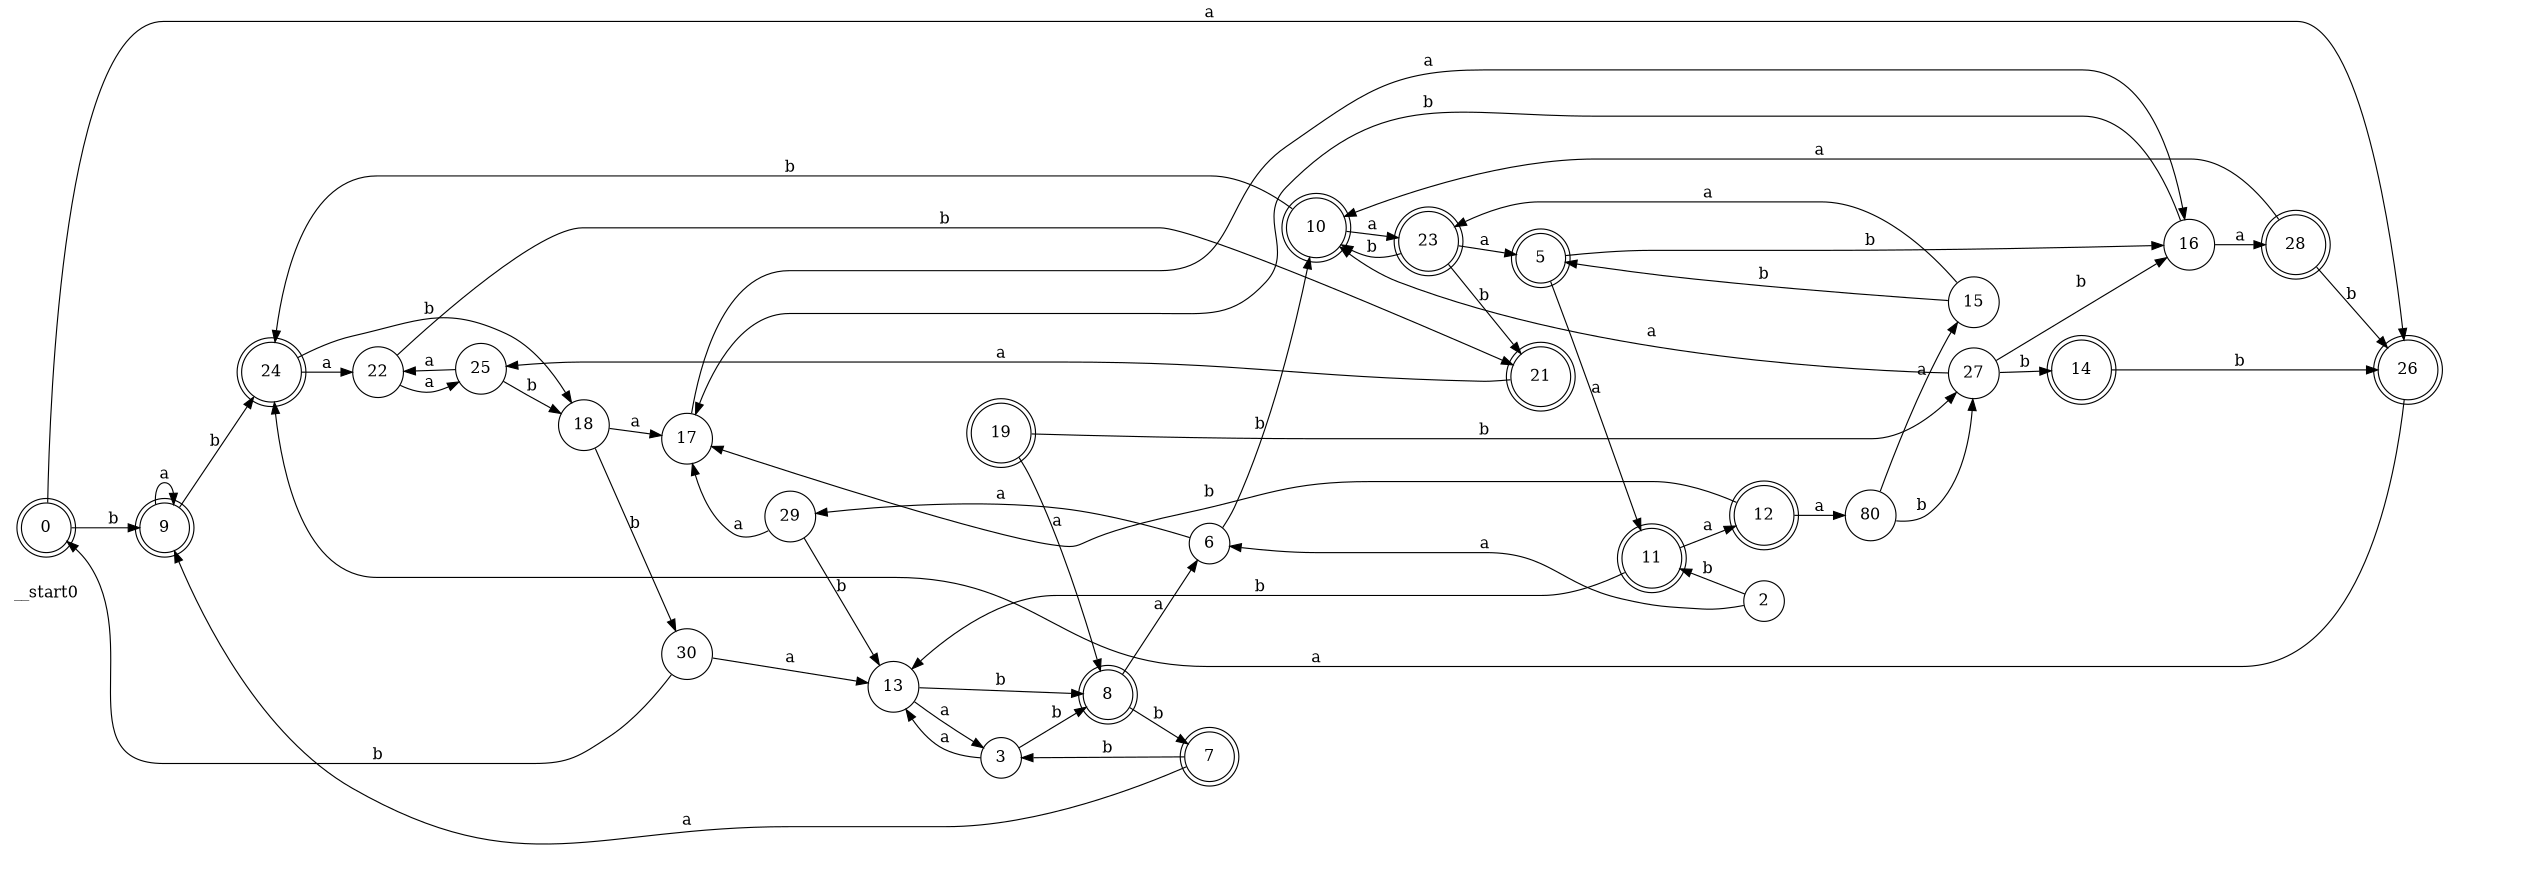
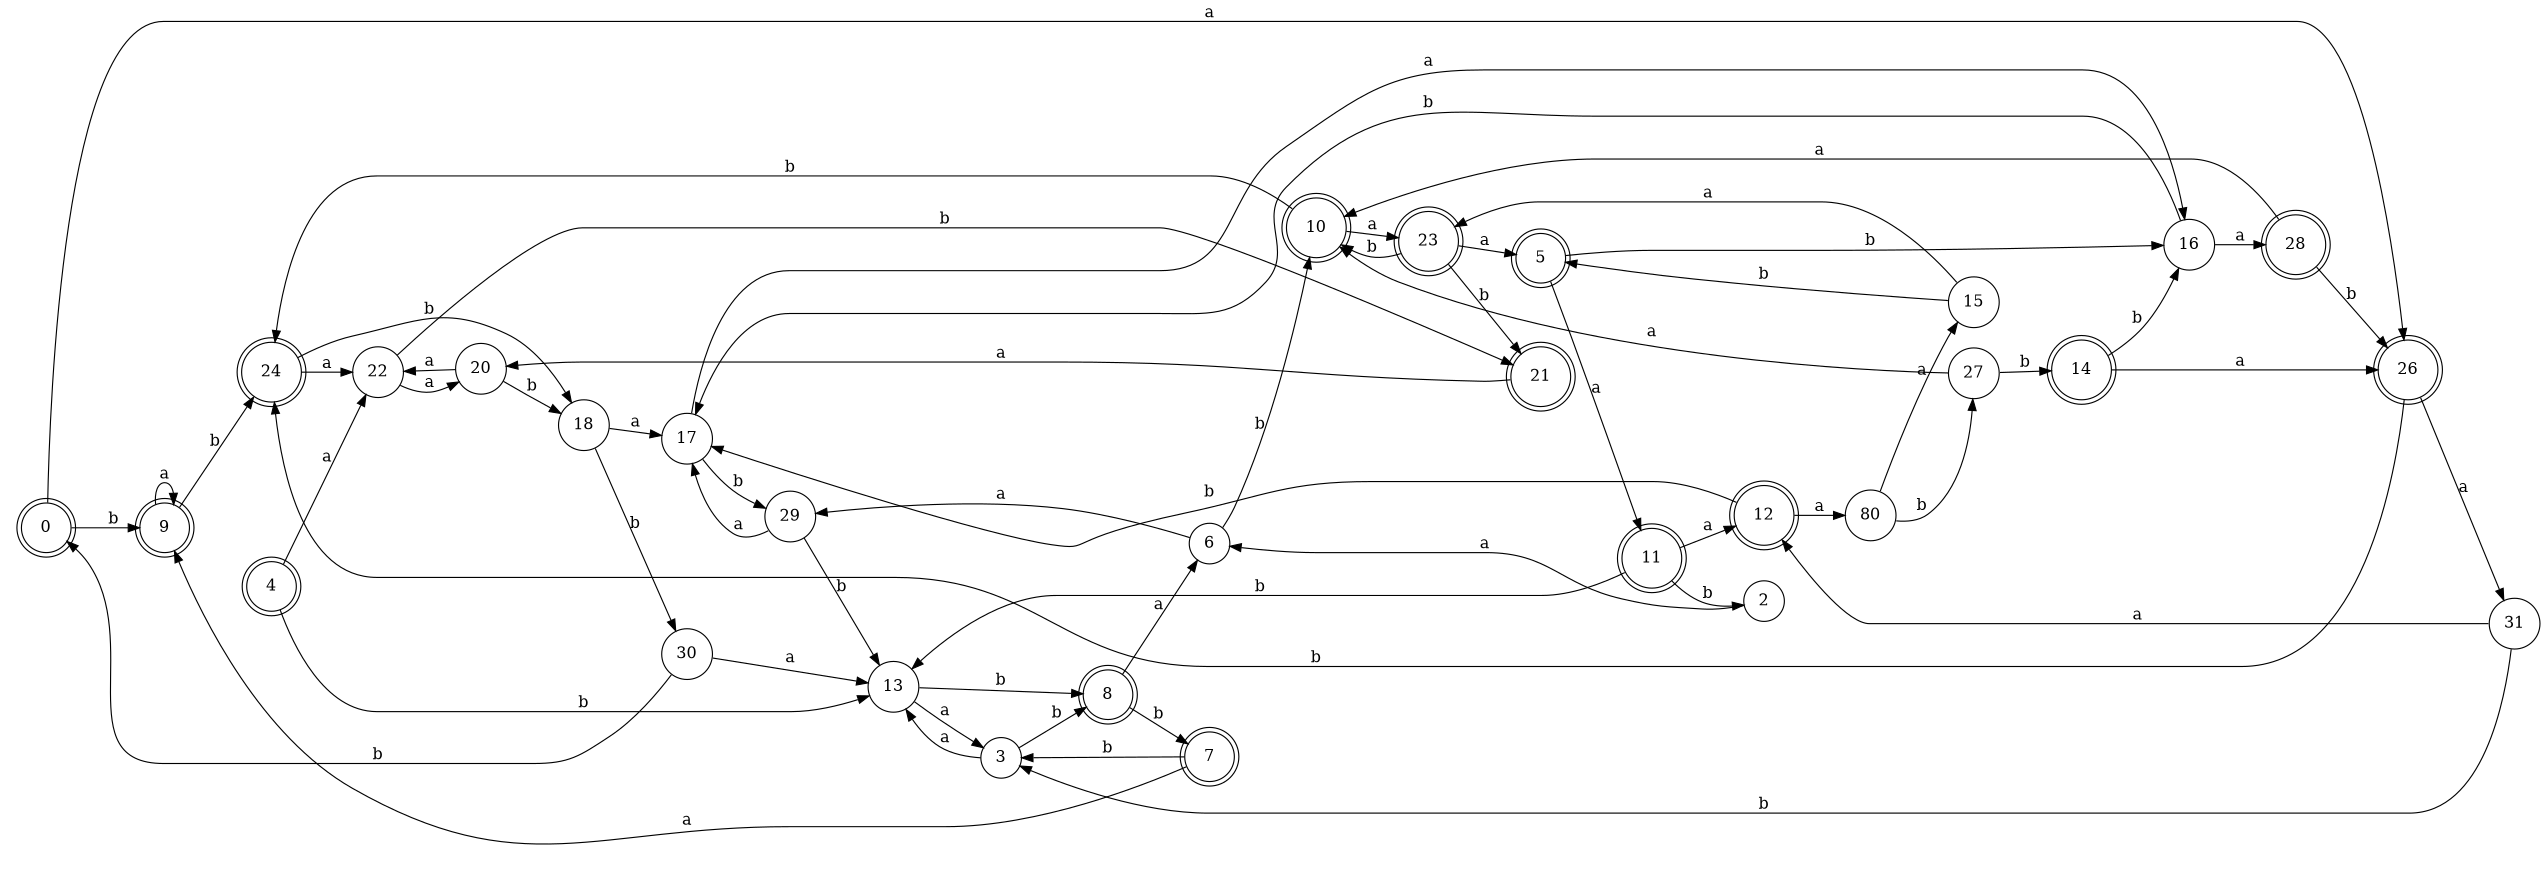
(2076, 312) -> (2147, 322)
(2240, 361) -> (2240, 361)
(481, 369) -> (481, 369)
(1001, 433) -> none
none -> (726, 485)
(1718, 584) -> (1699, 601)
none -> (272, 586)
(46, 593) -> none
none -> (2515, 624)
(1316, 658) -> (1316, 658)
